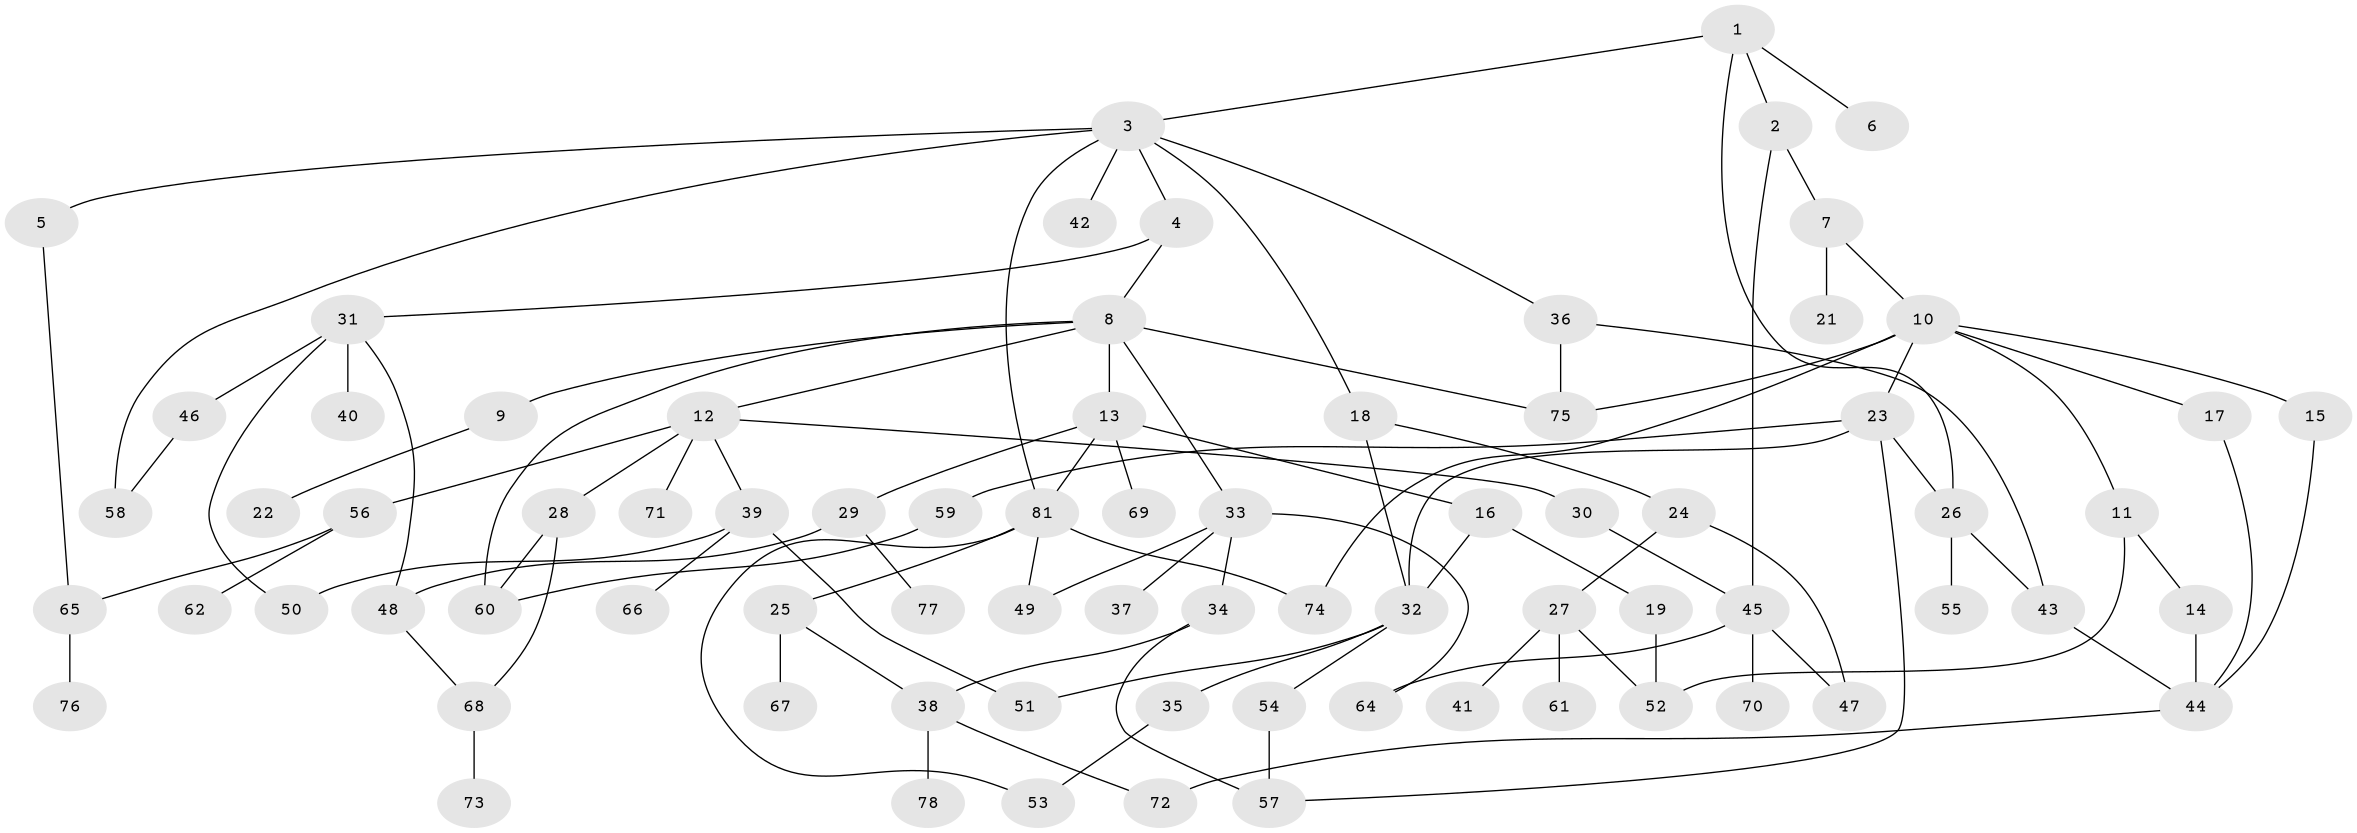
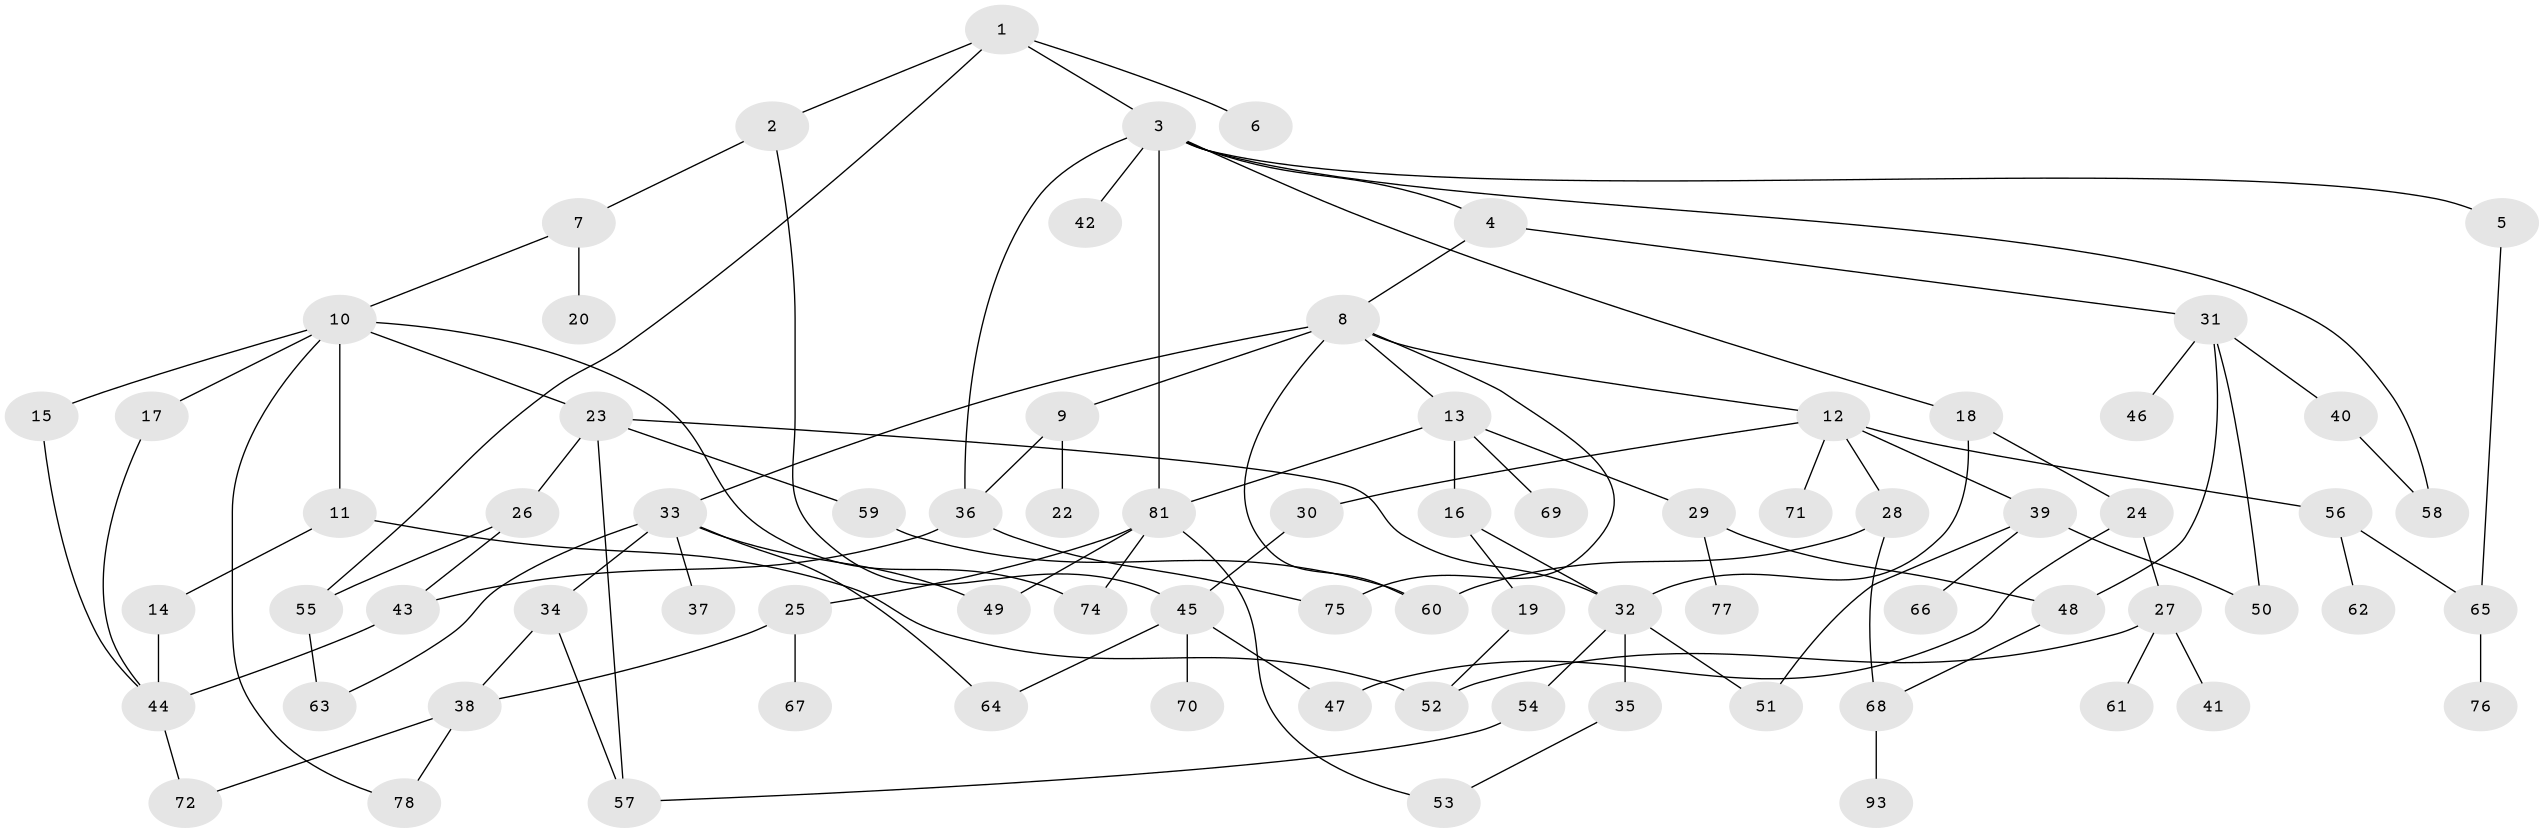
(1827, 320) -> (579, 320)
(1766, 328) -> (656, 323)
(1740, 381) -> (232, 587)
(152, 465) -> (2387, 465)
none -> (1014, 465)
none -> (320, 706)
(474, 803) -> (1876, 803)
